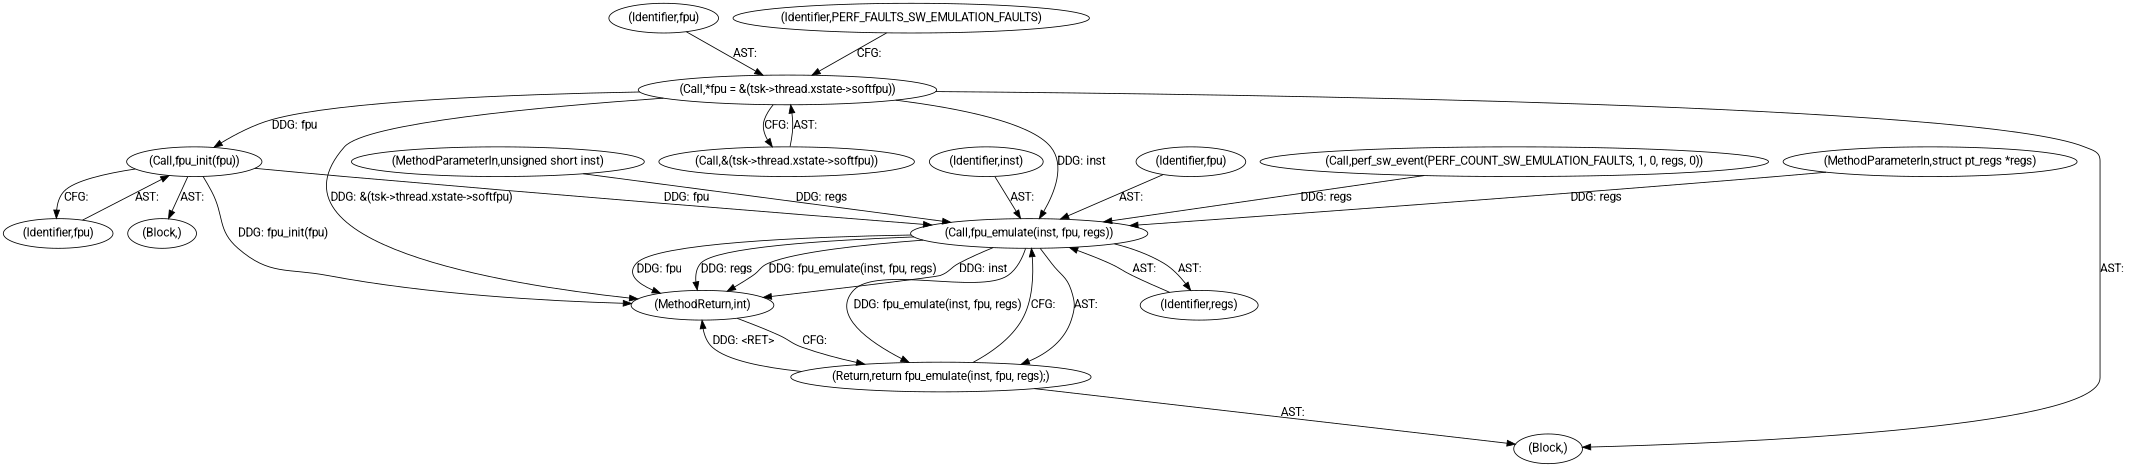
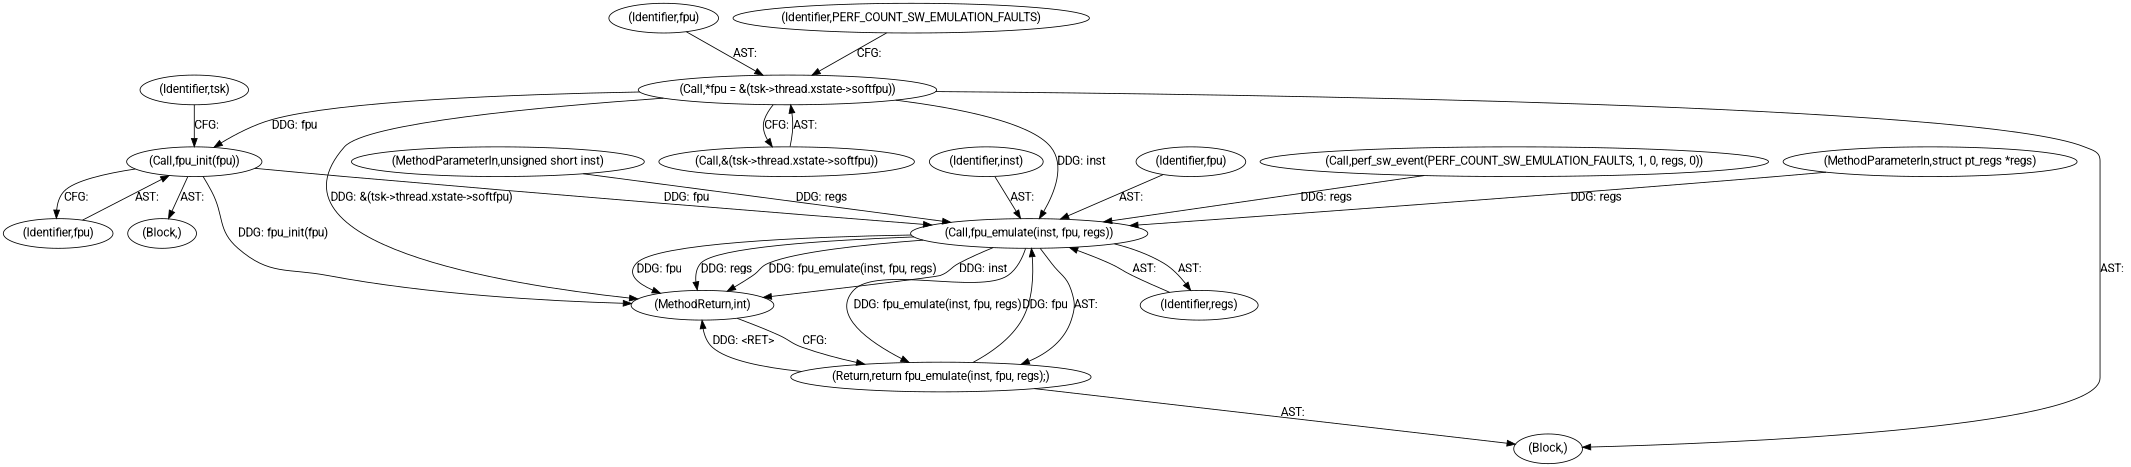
(911, 18) -> (911, 18)
none -> (194, 90)
(1045, 305) -> (1045, 305)
